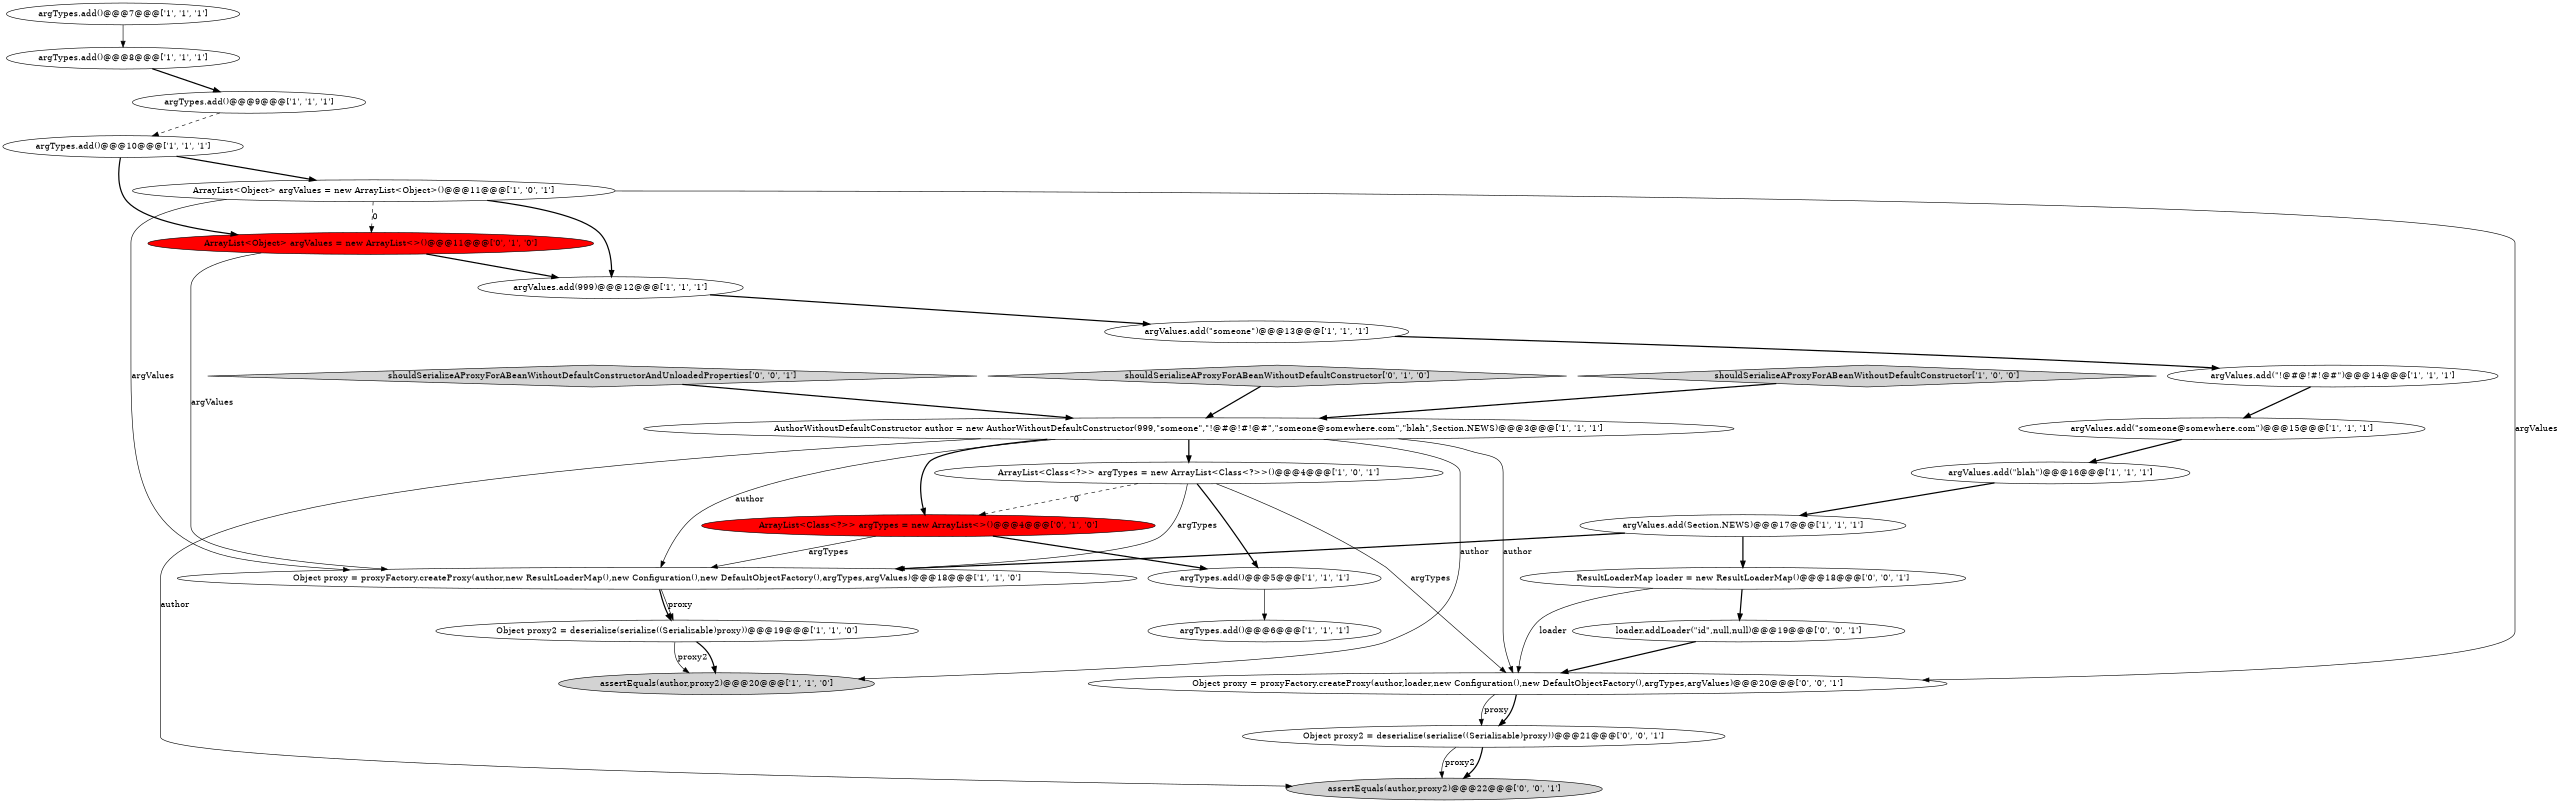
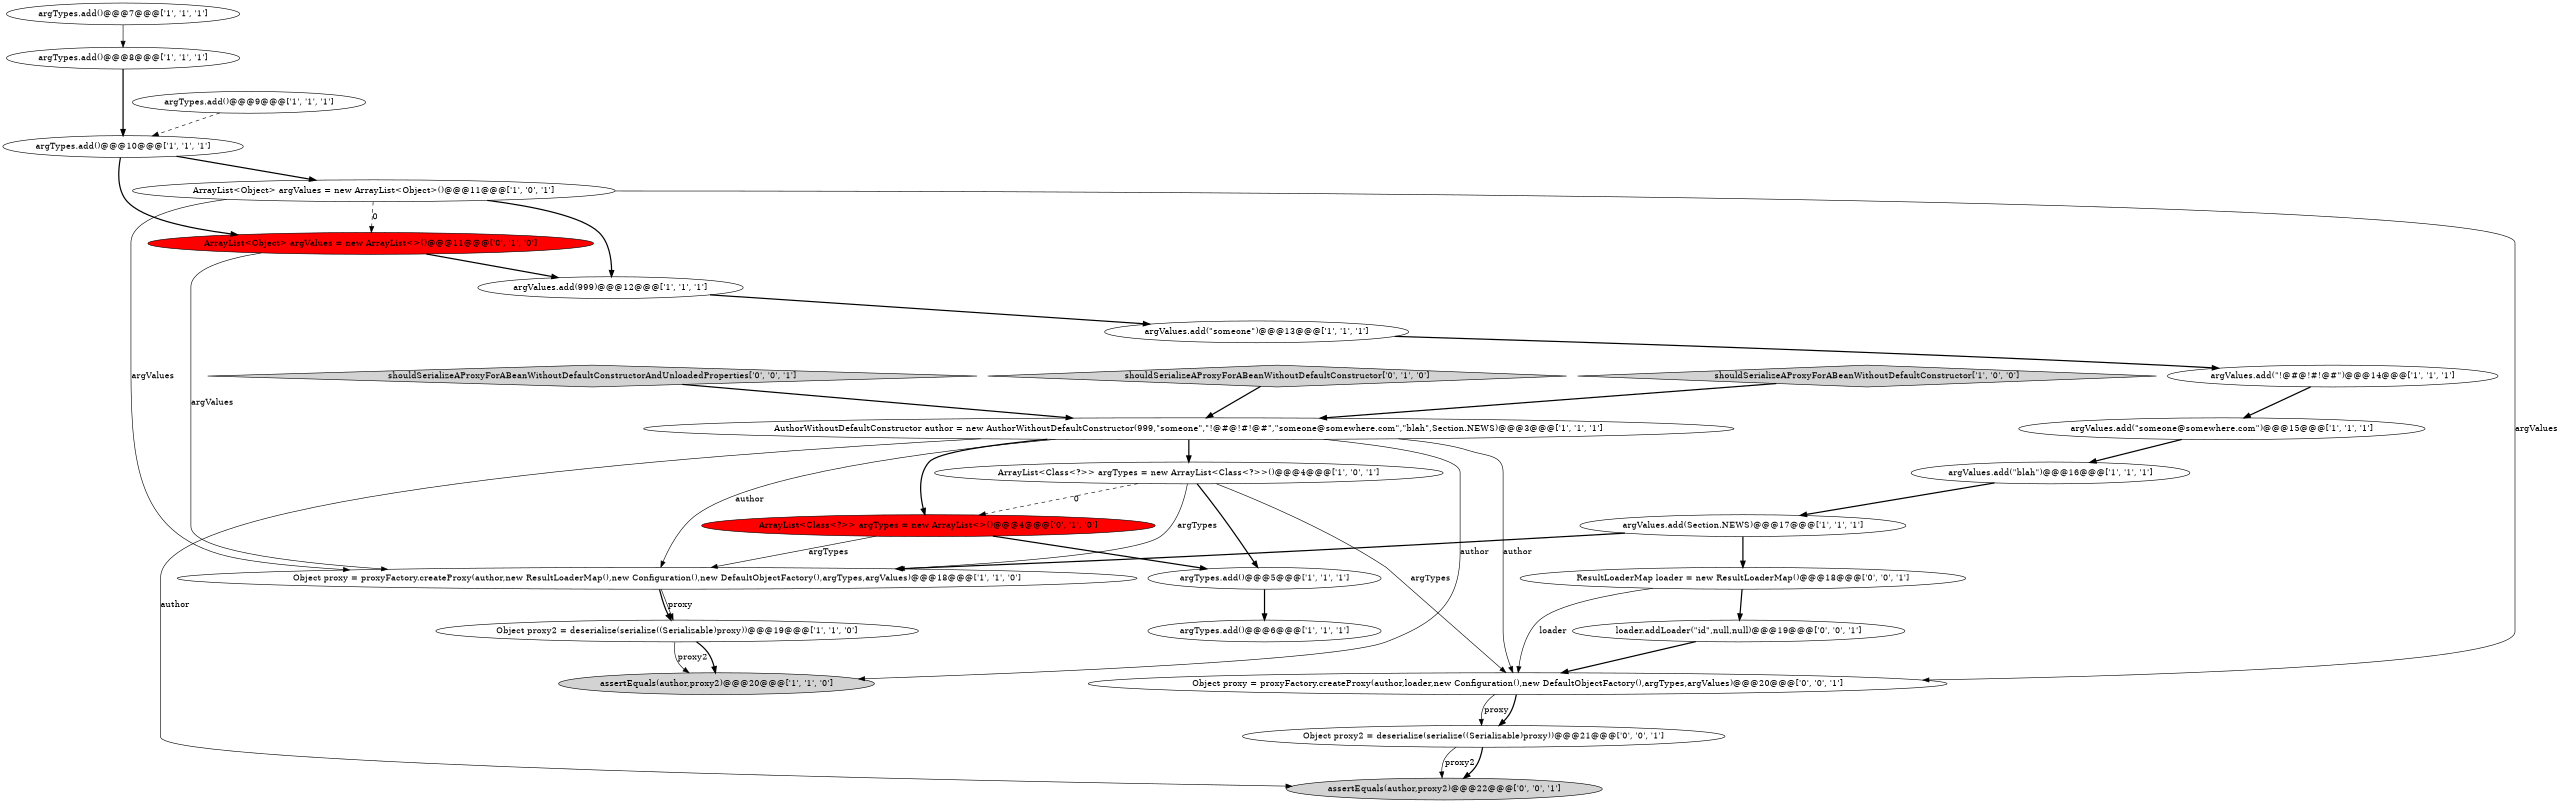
(183, 79) -> (123, 99)
(1265, 602) -> (1265, 602)
